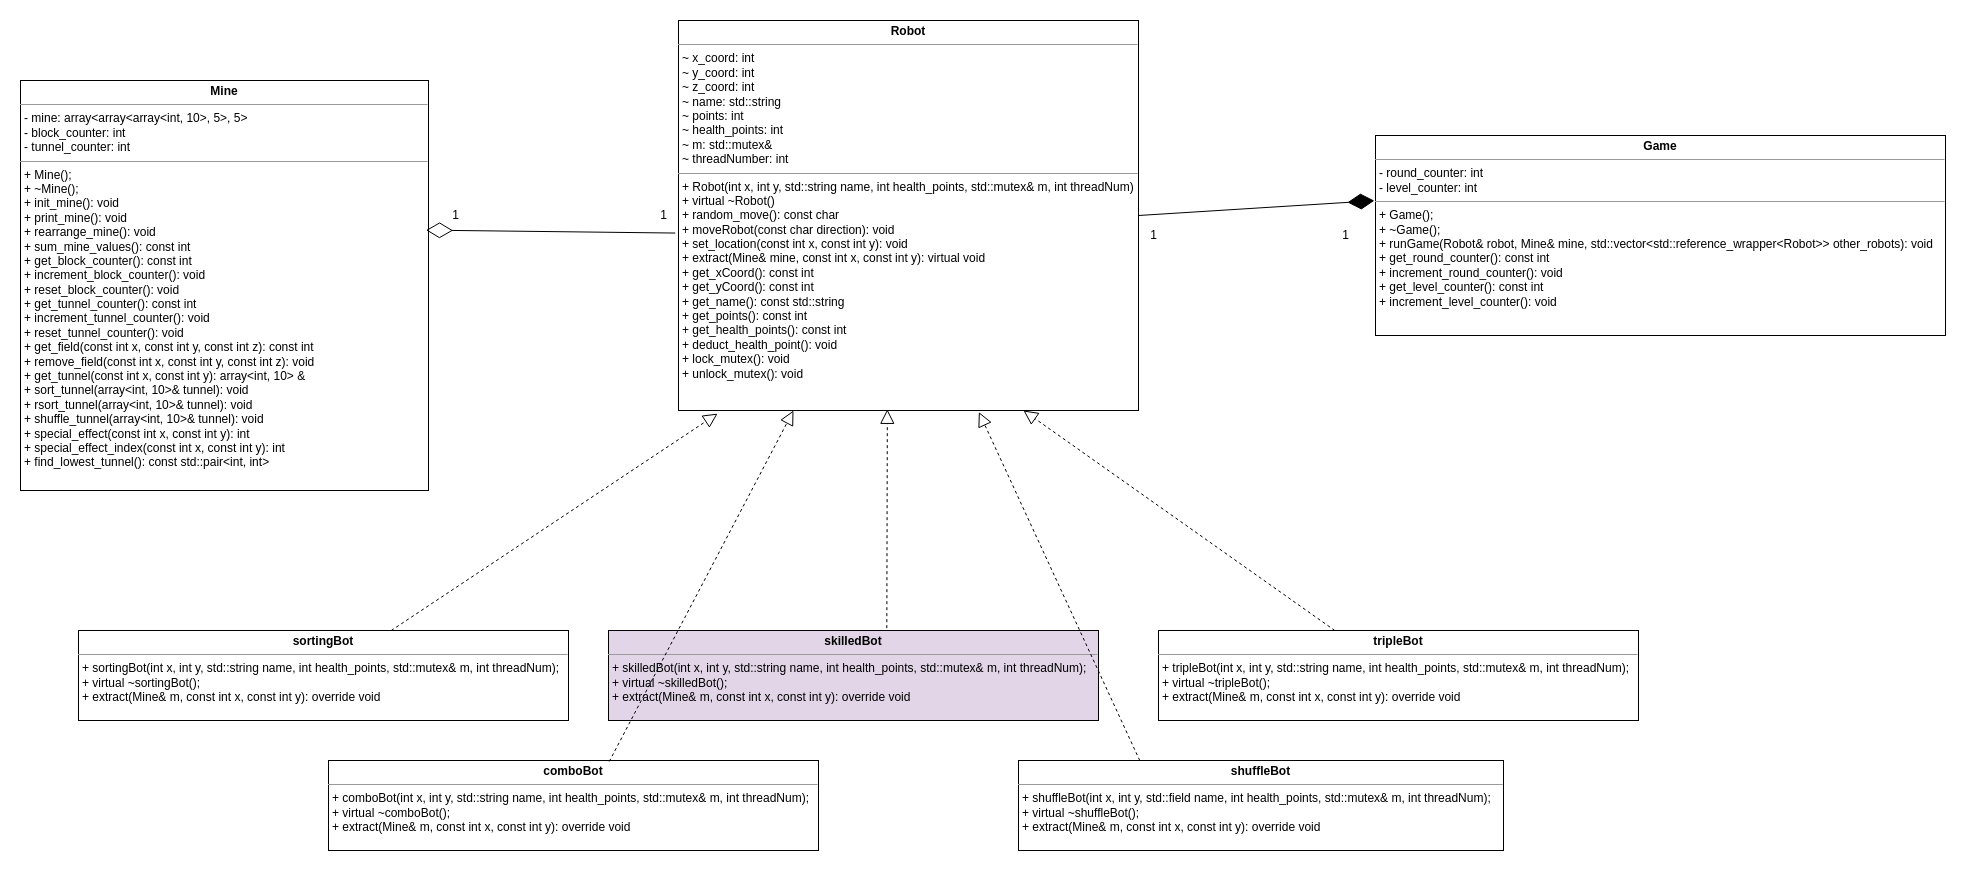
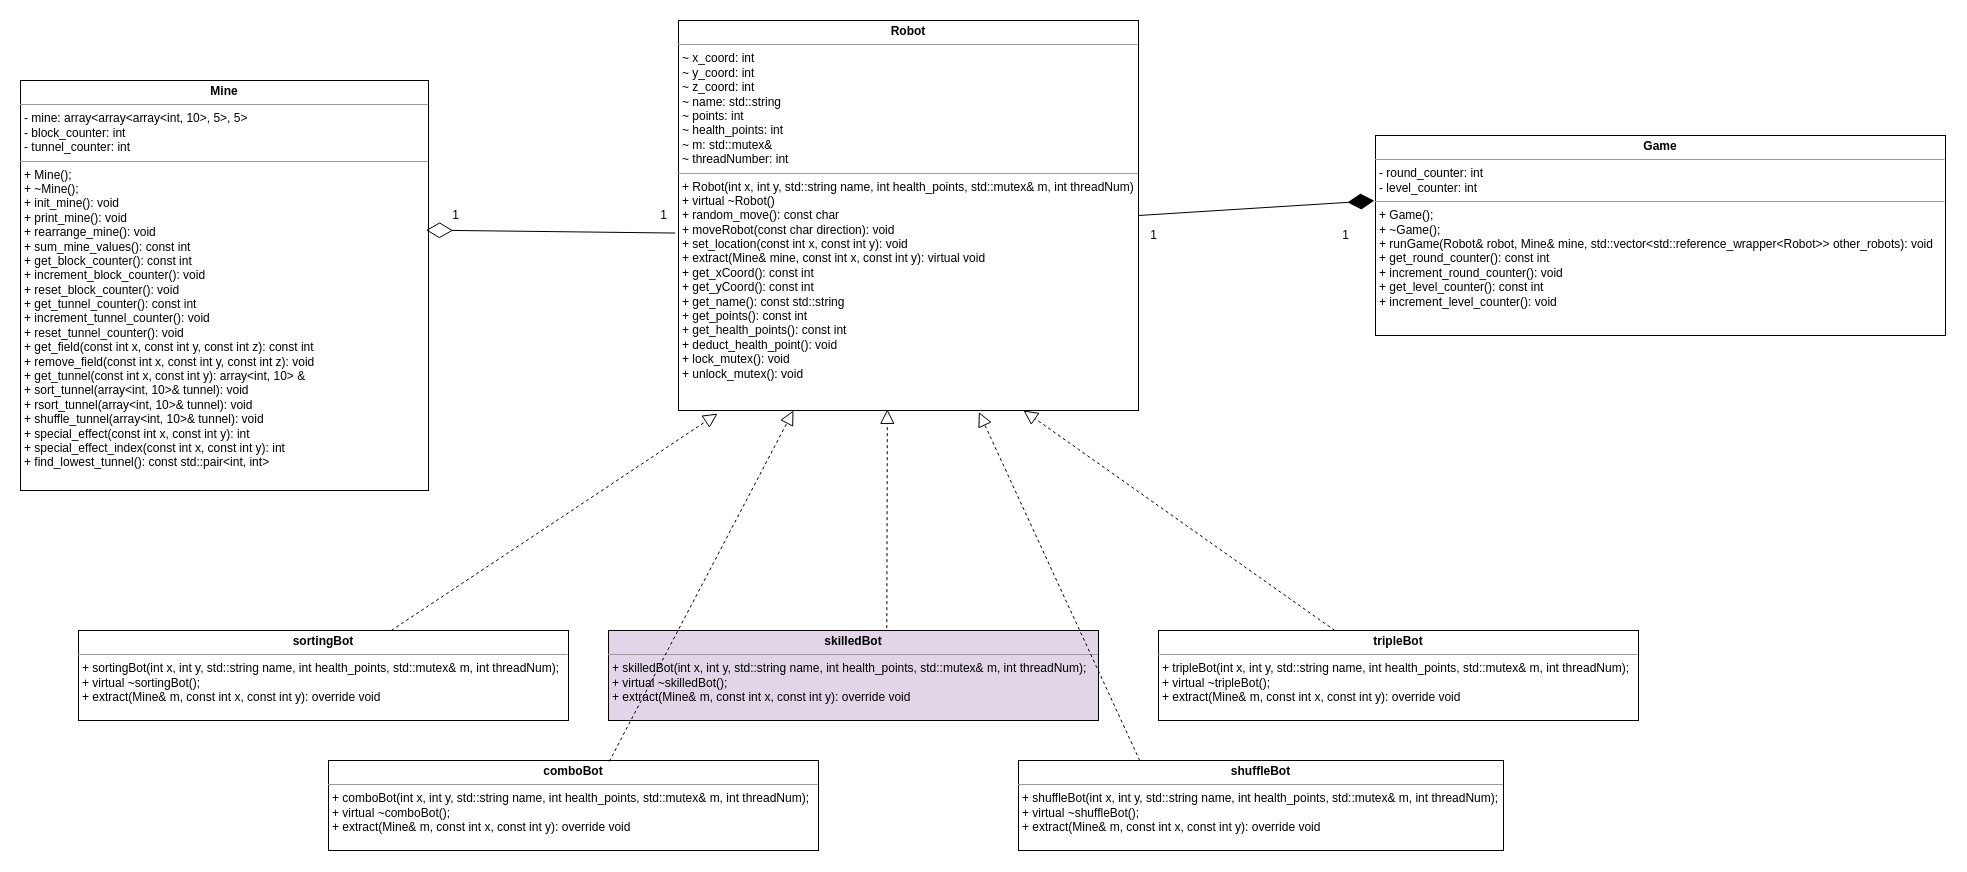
(1283, 789) -> (1288, 789)
